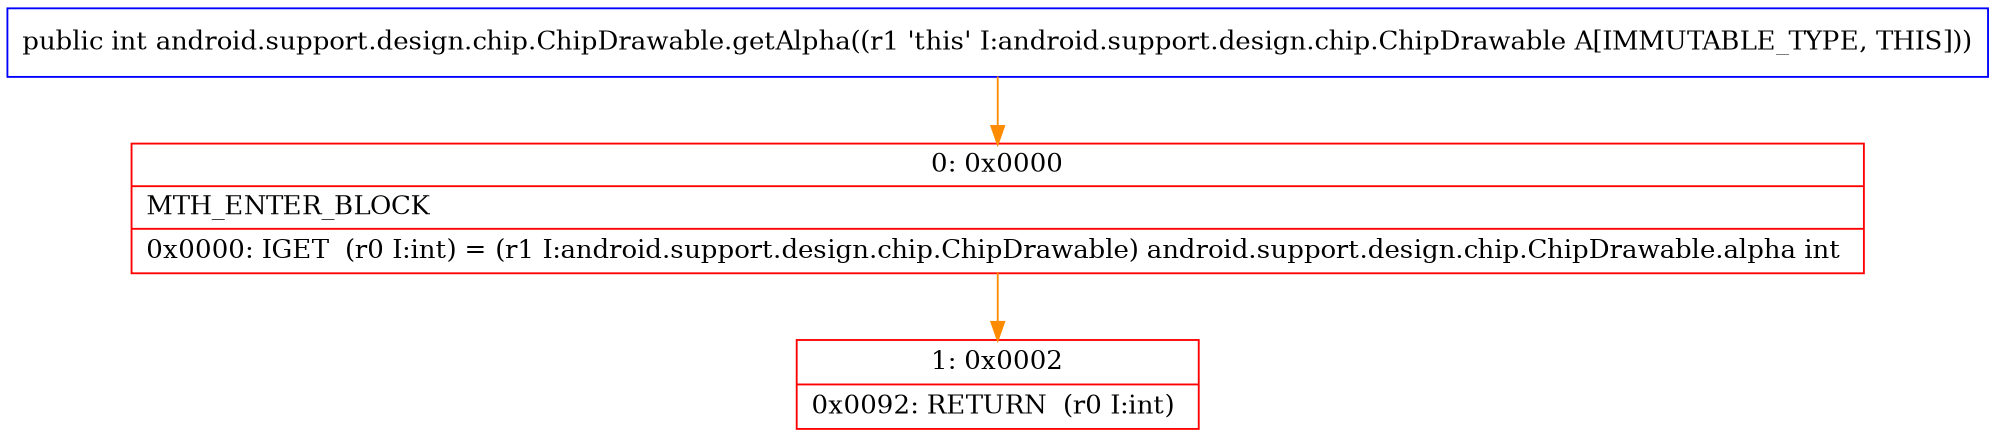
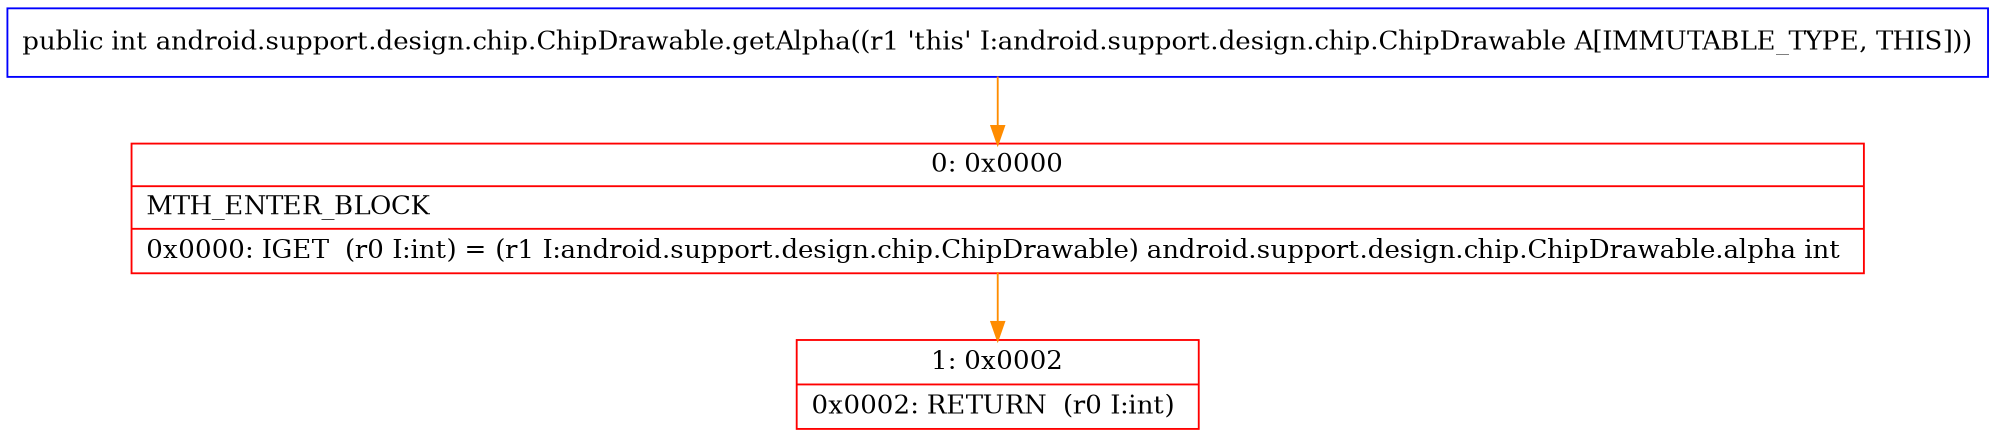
(998, 406) -> (998, 406)
